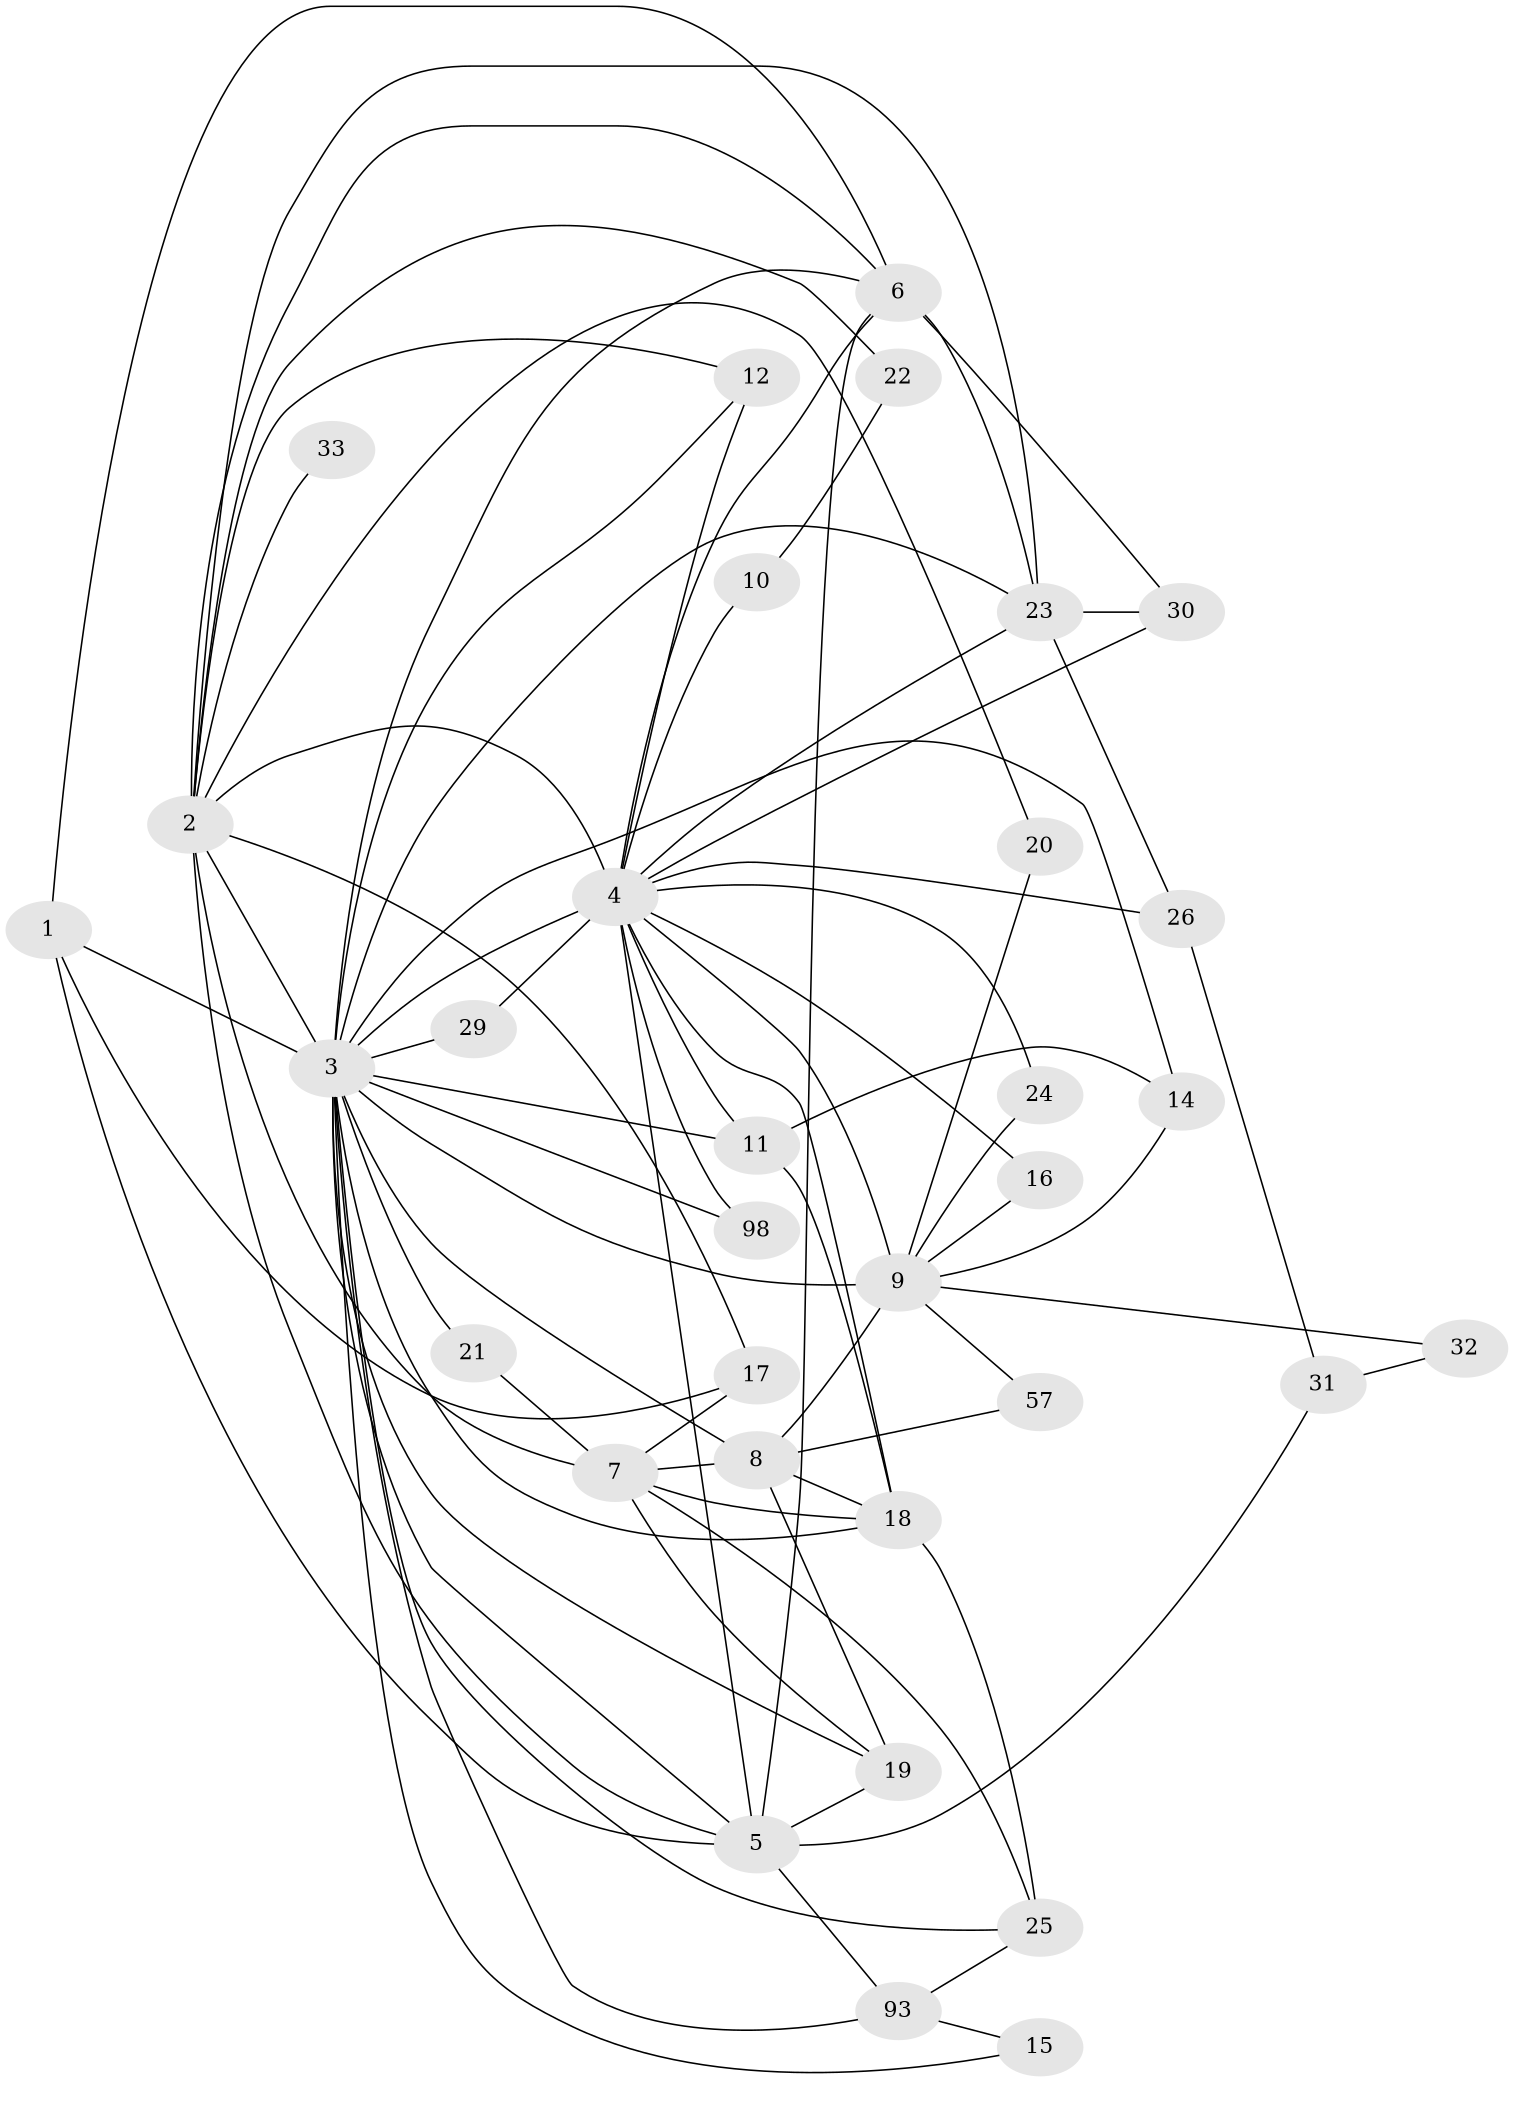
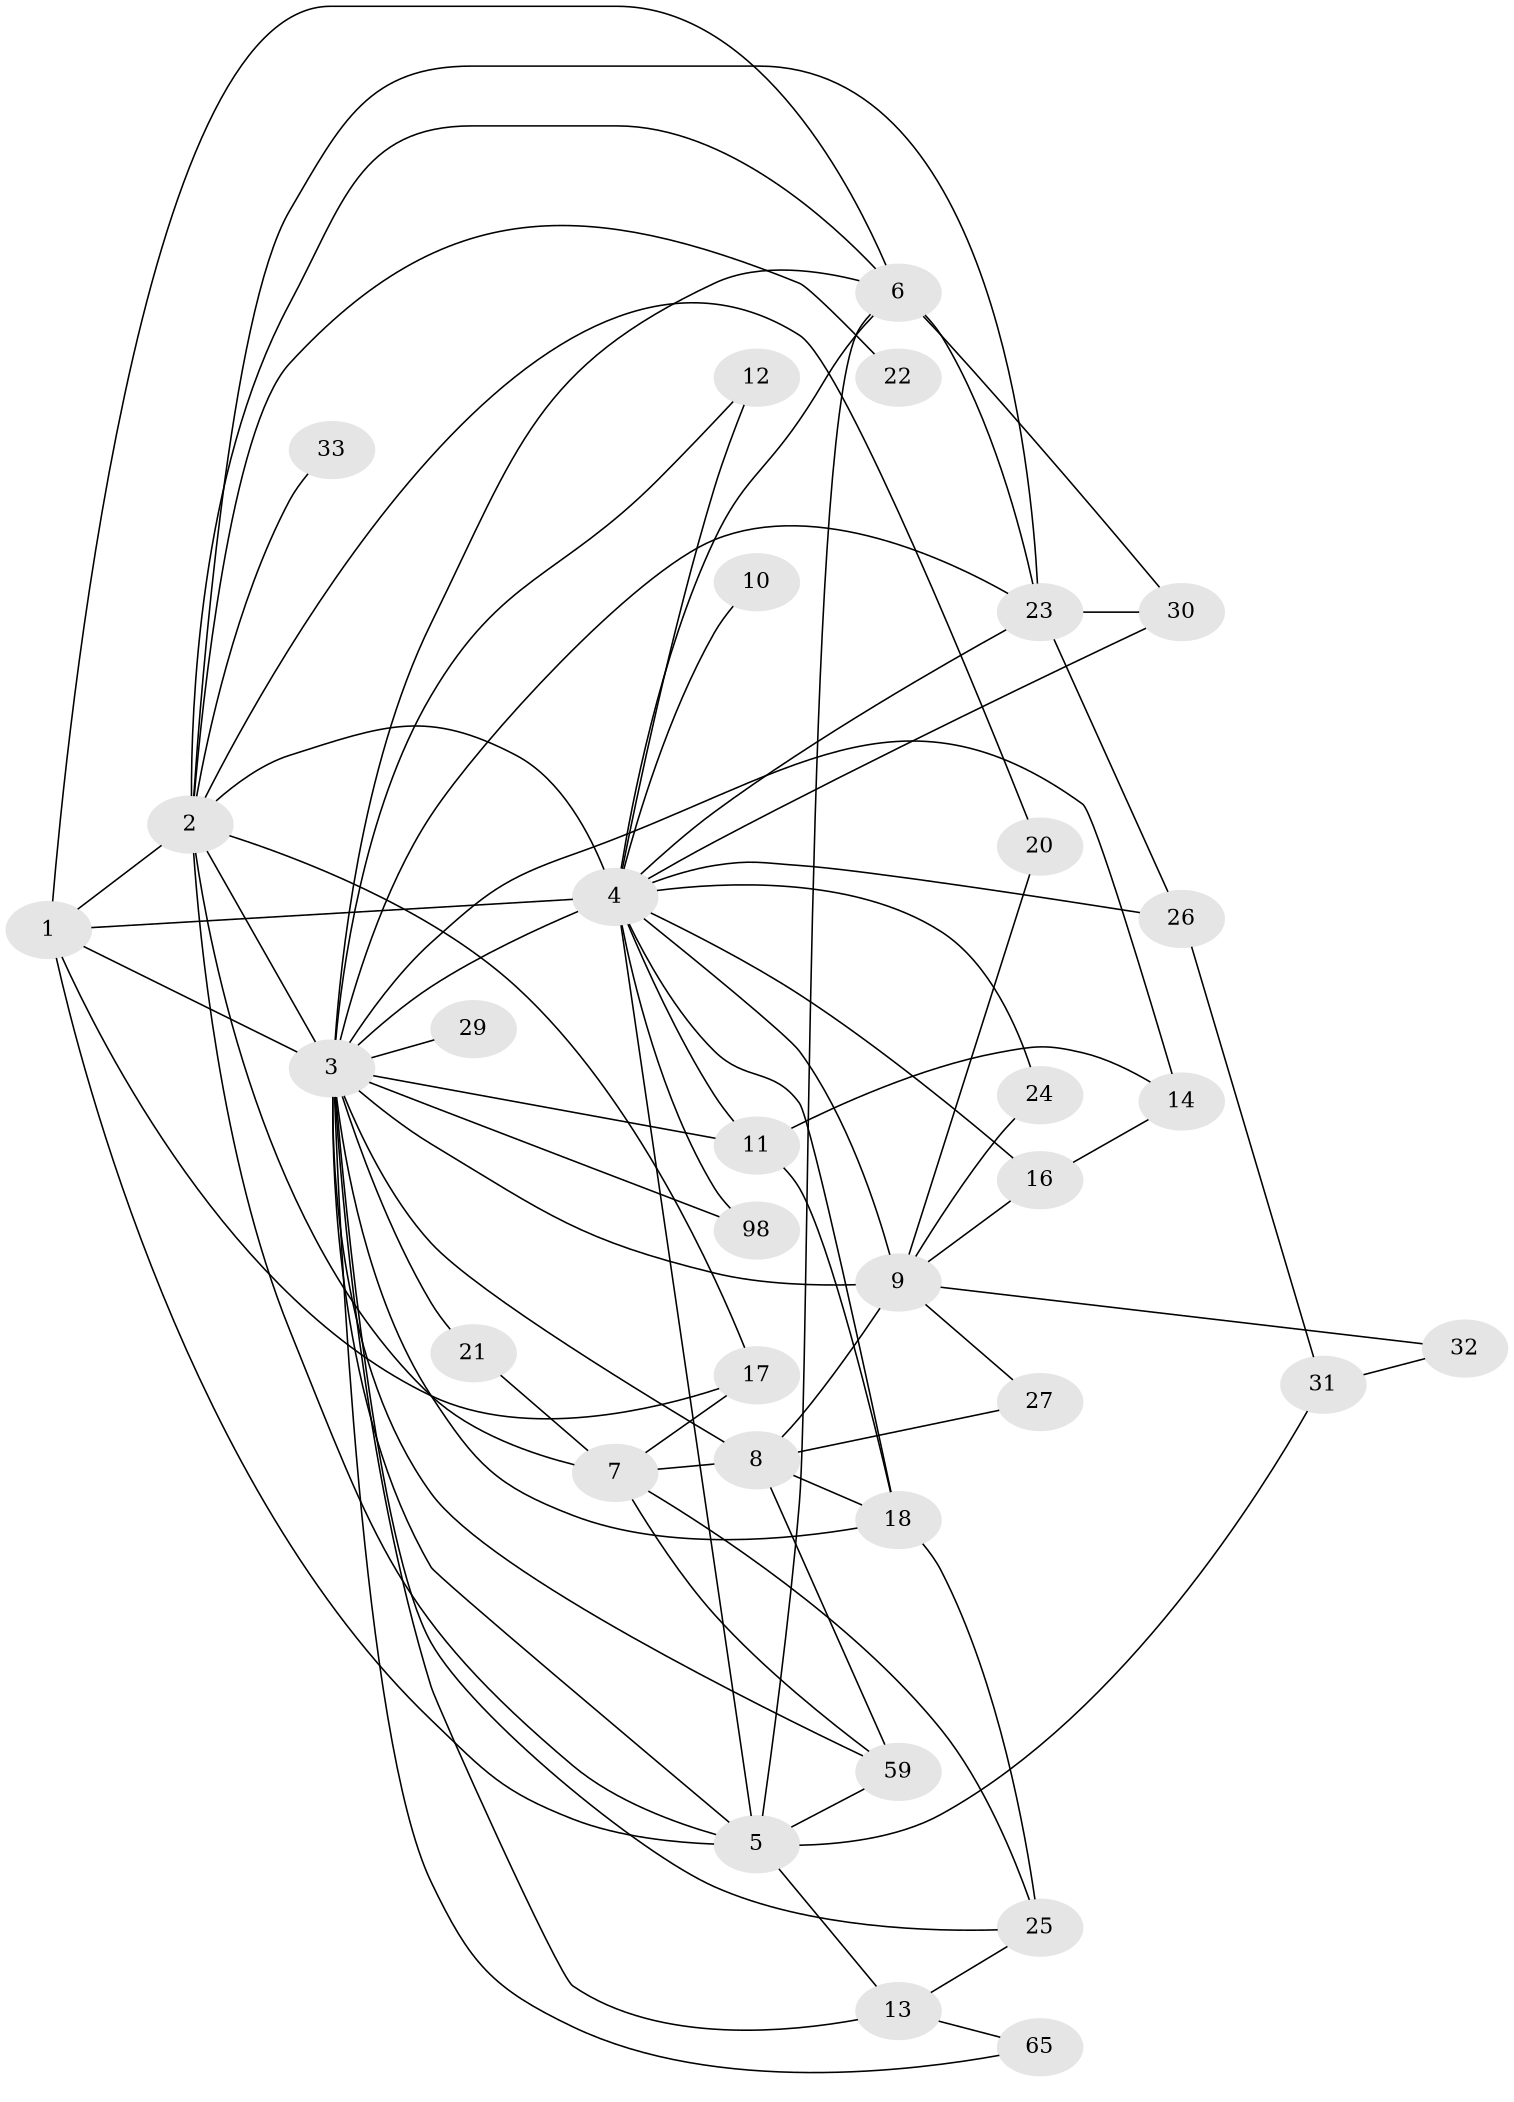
(306, 397) -> (120, 877)
(820, 502) -> none
(545, 963) -> (332, 914)
(1071, 1230) -> (1111, 1141)
(1040, 1402) -> (1040, 1402)
(754, 1509) -> none
(899, 1772) -> (899, 1772)
(899, 2011) -> (899, 2011)
(1040, 2047) -> (1040, 2047)
